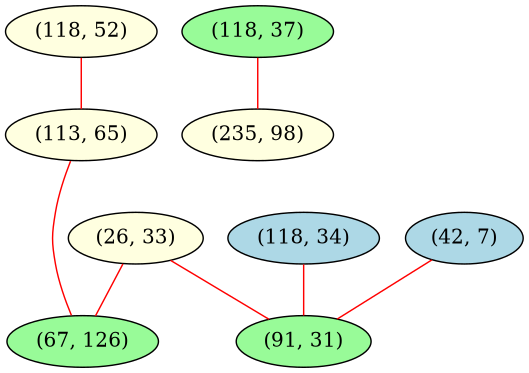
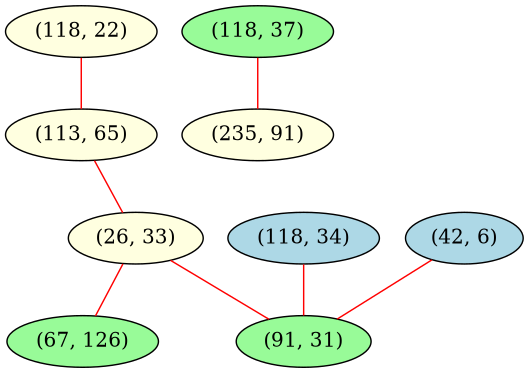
(81, 32) -> (81, 32)
(258, 135) -> (258, 135)
(53, 238) -> (109, 187)
(464, 238) -> (464, 238)
